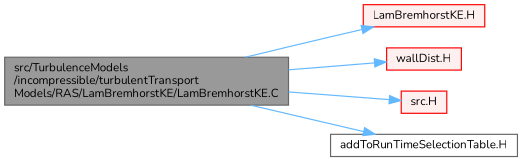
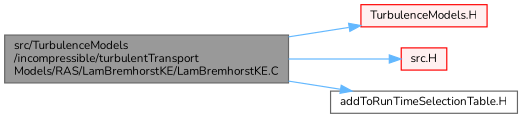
(424, 16) -> (424, 16)
(424, 59) -> none
